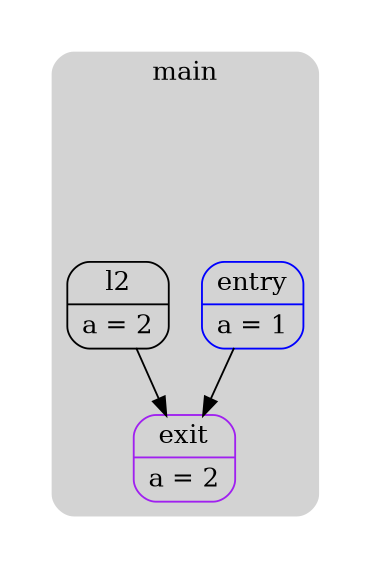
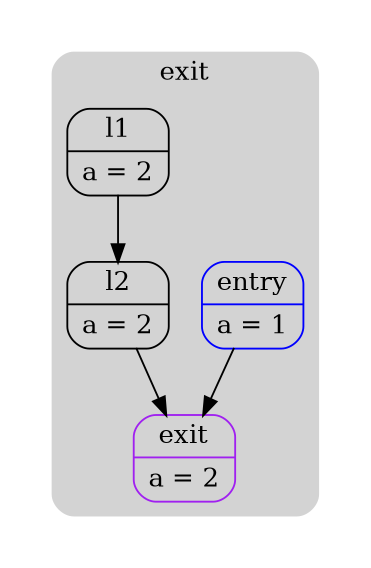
(185, 73) -> (185, 73)
none -> (118, 152)
